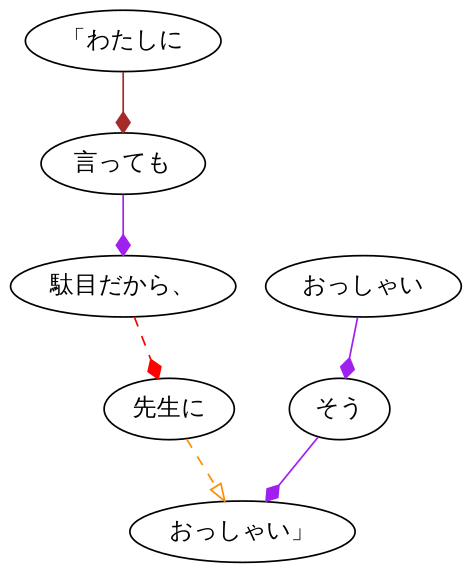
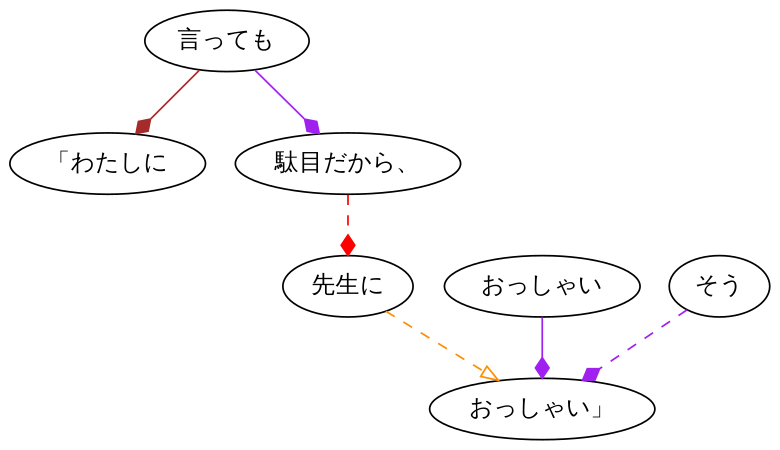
(123, 92) -> (175, 95)
(354, 338) -> (542, 338)
(299, 461) -> (643, 339)
